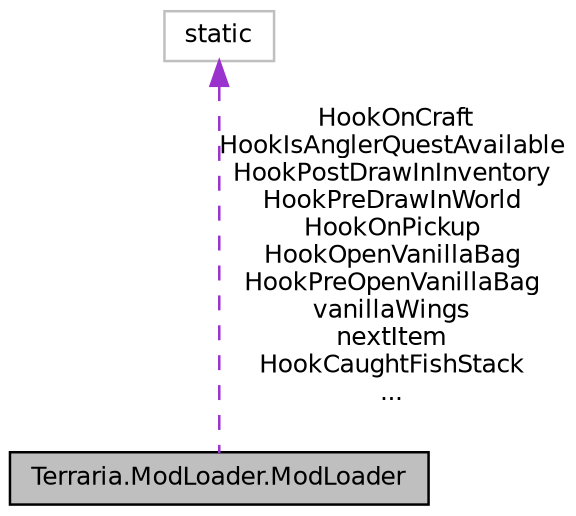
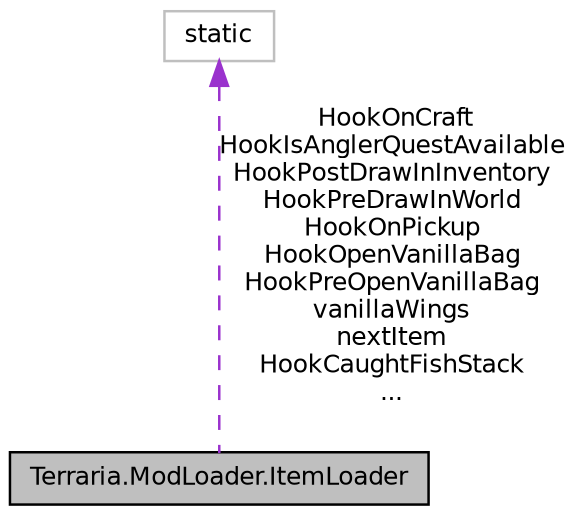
(219, 478) -> (219, 478)
